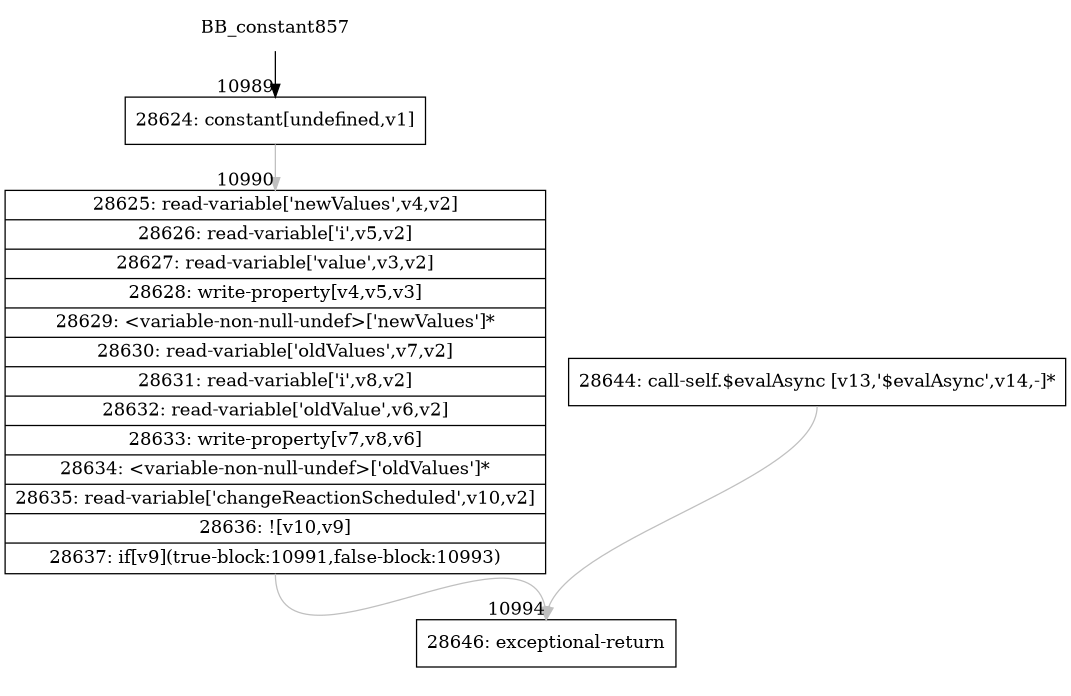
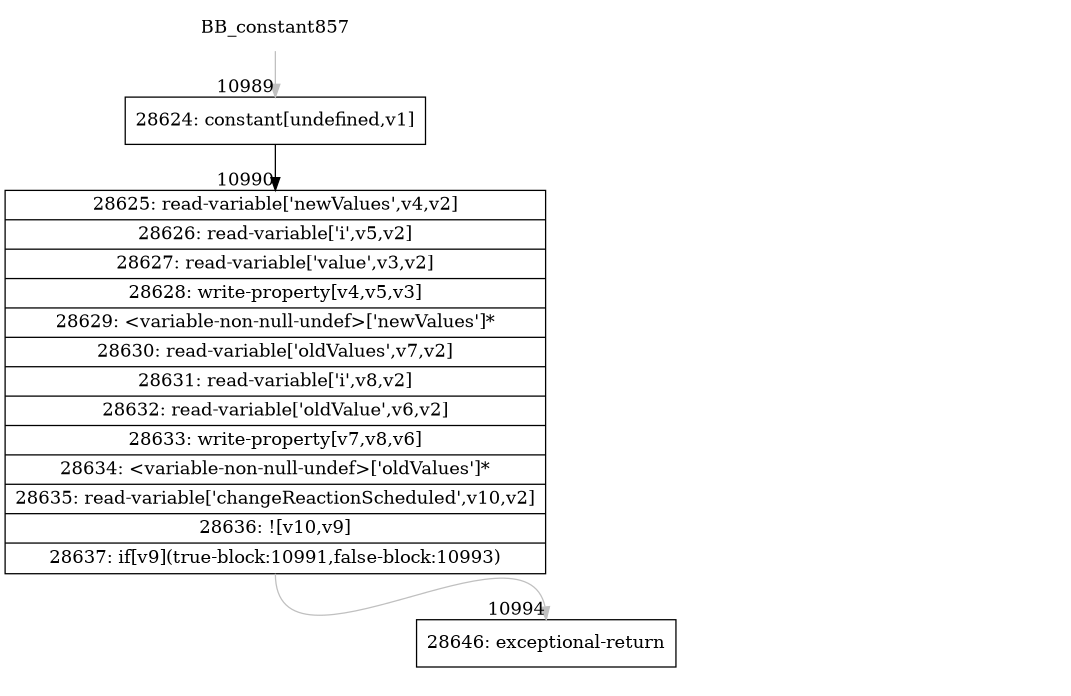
(275, 68) -> (275, 68)
(275, 161) -> (275, 161)
(817, 382) -> none
